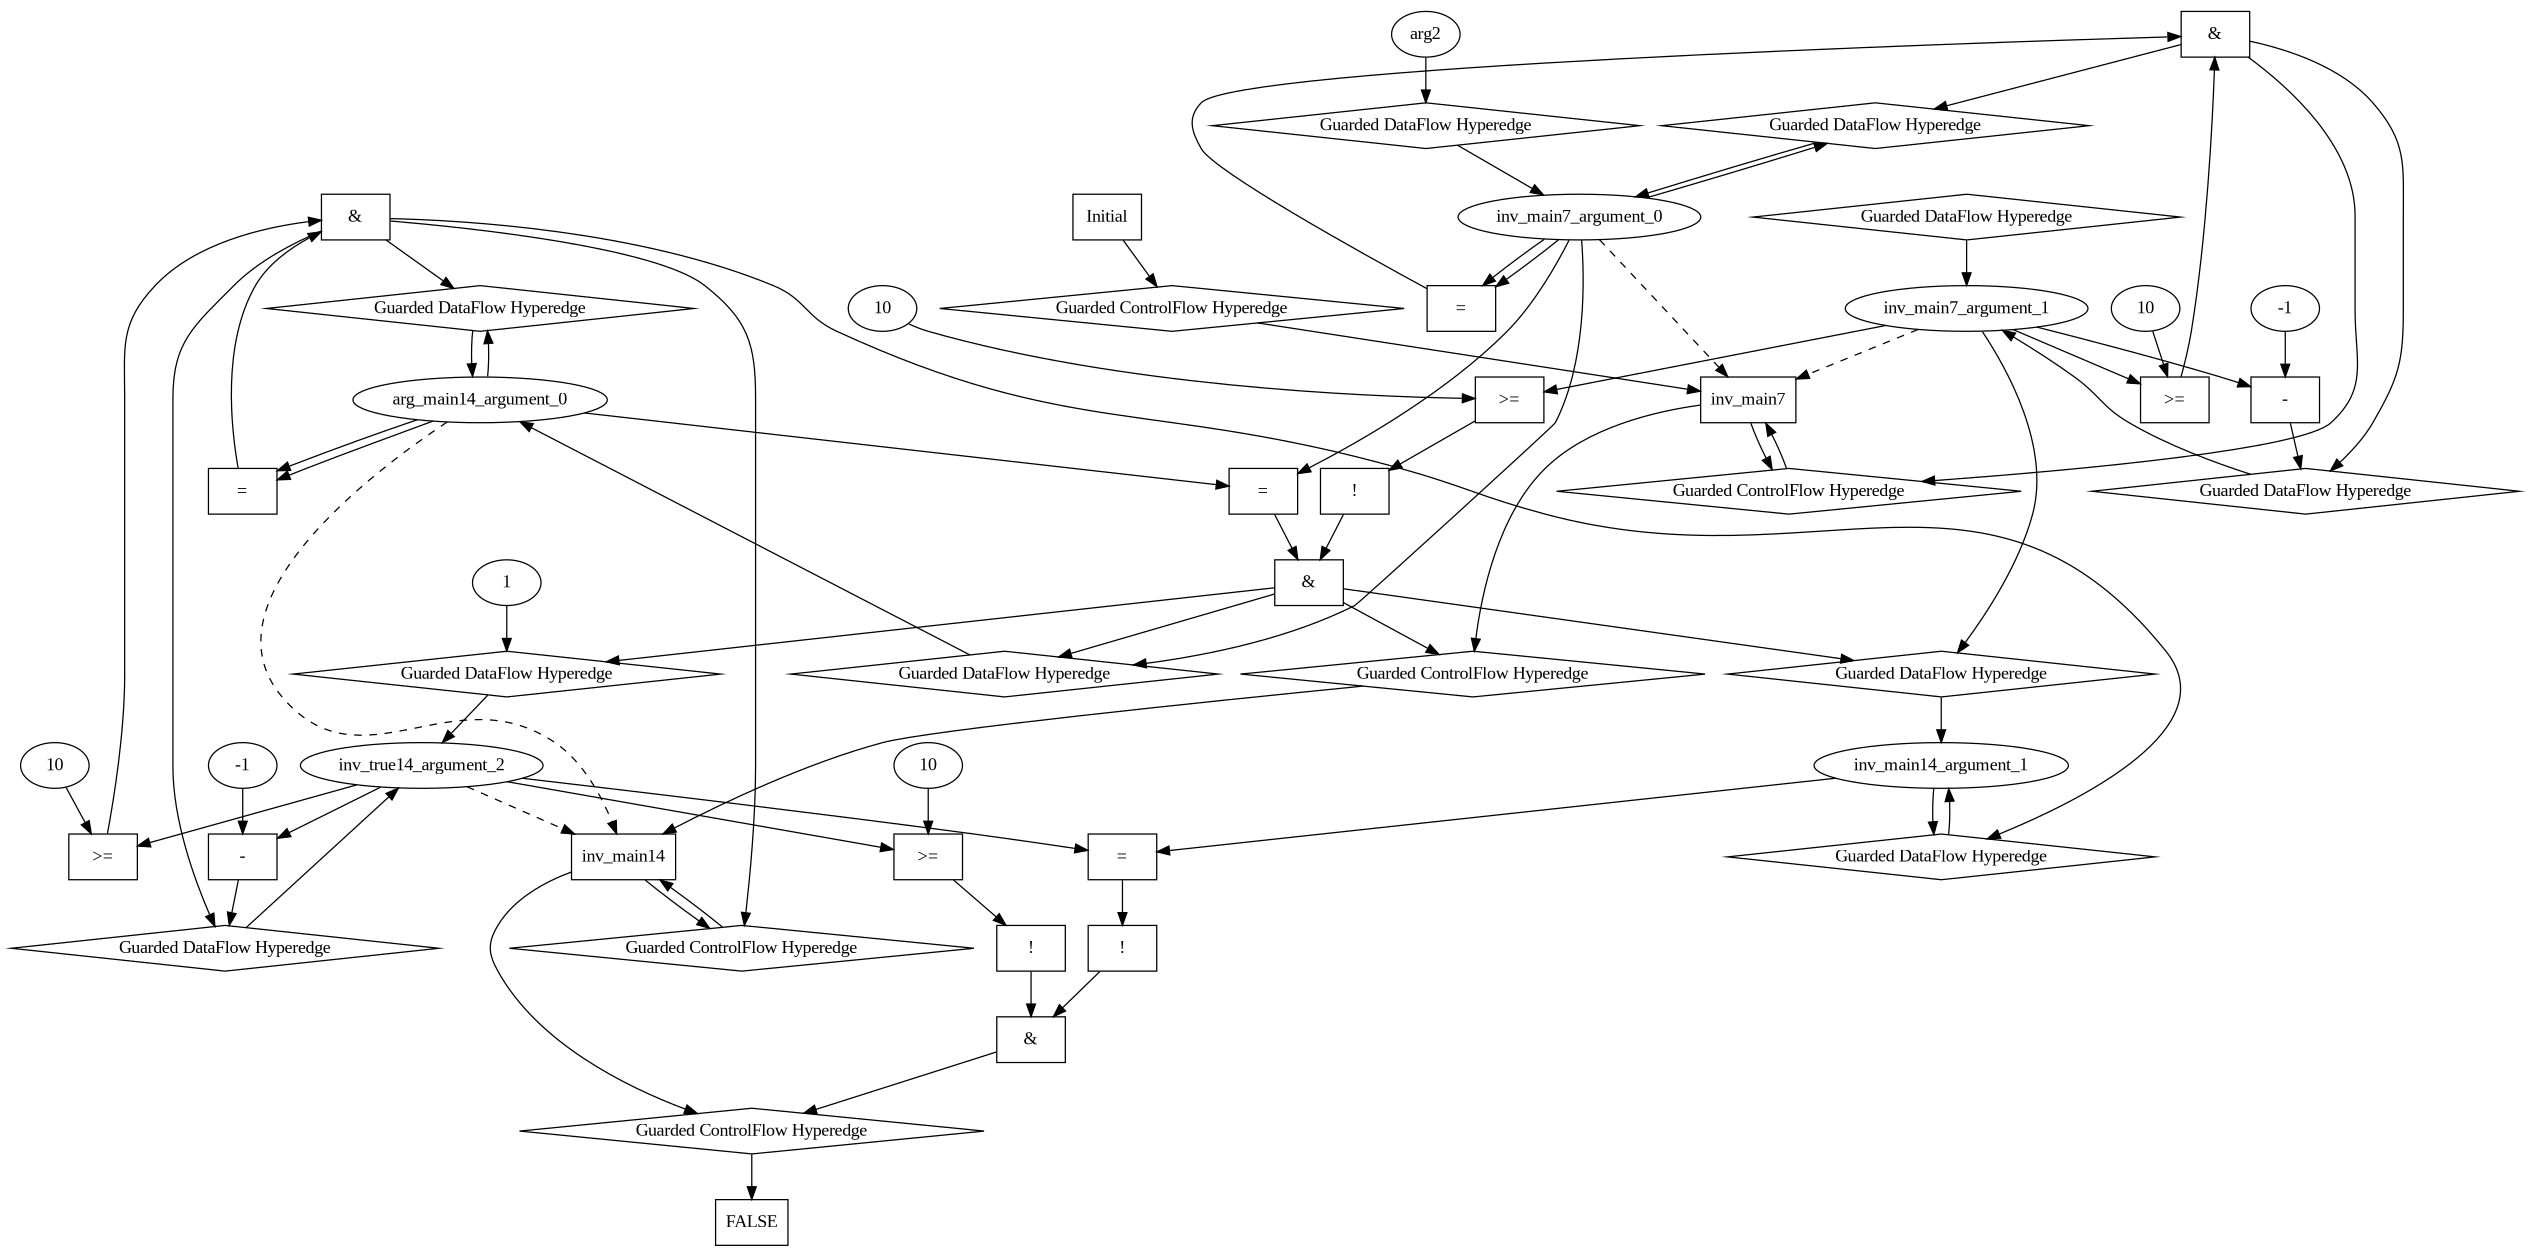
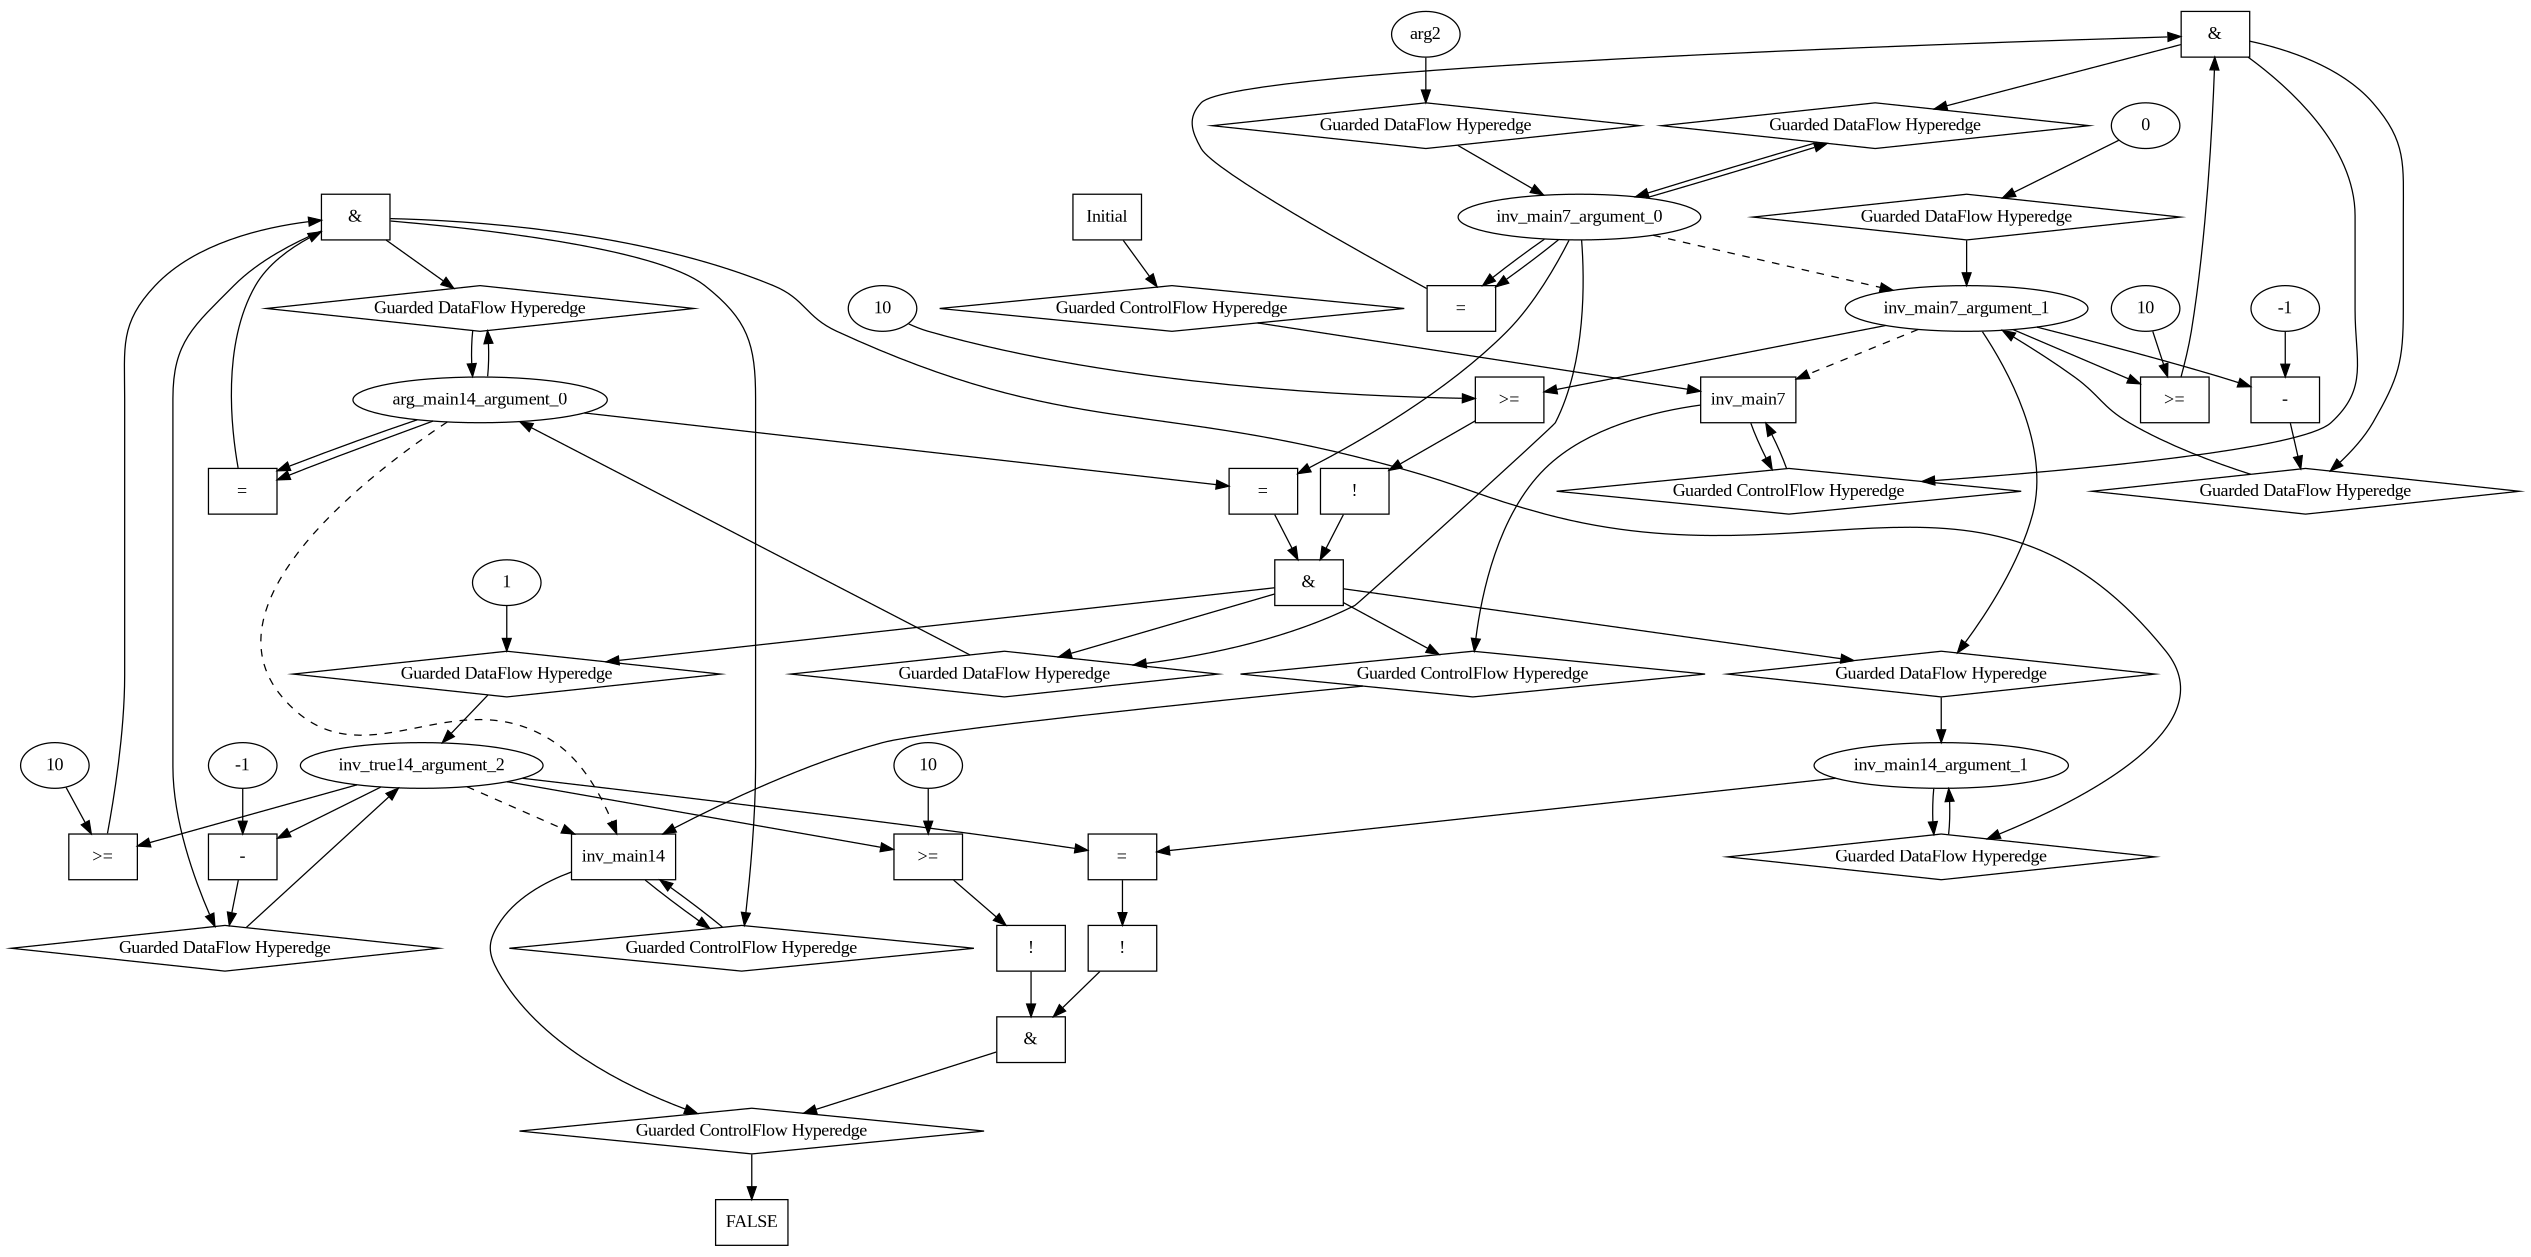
none -> (2146, 126)
(1659, 303) -> (1767, 261)
